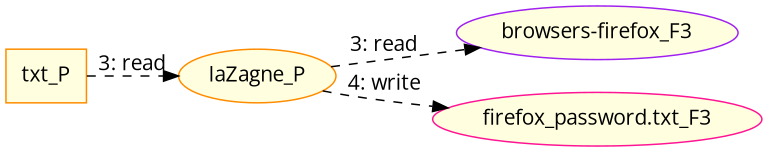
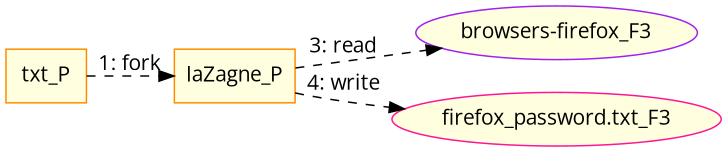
(133, 65) -> (130, 65)
(257, 76) -> (235, 76)
